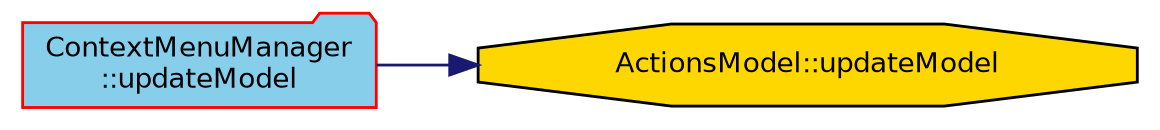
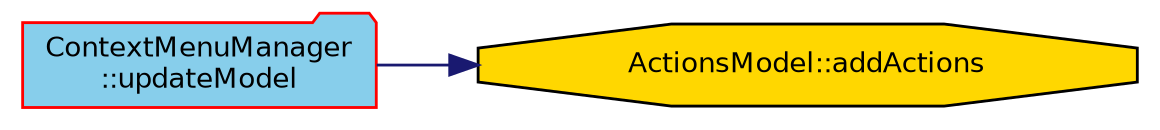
(808, 65) -> (808, 65)
